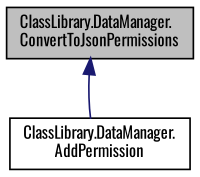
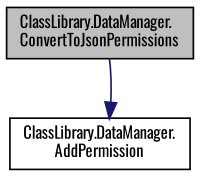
(89, 97) -> (111, 80)
